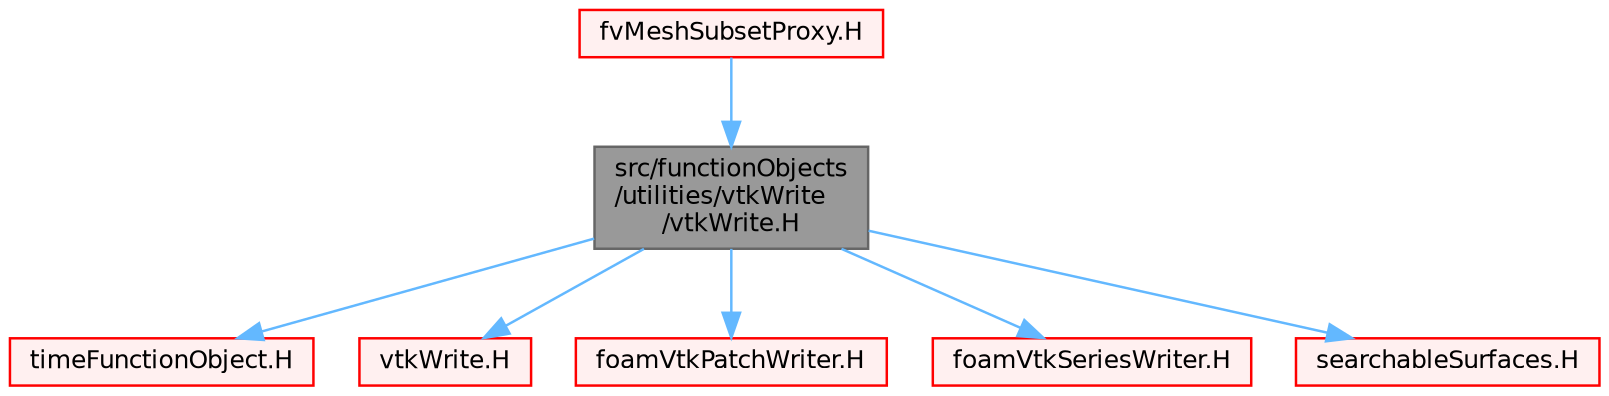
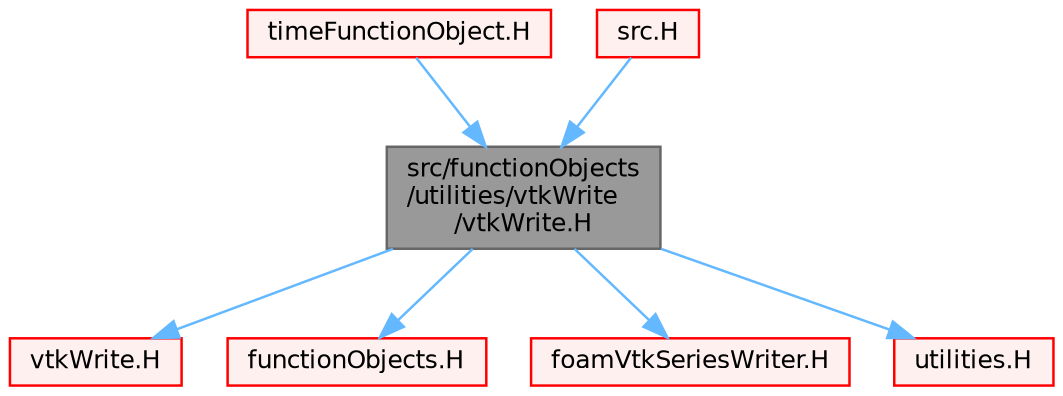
(731, 34) -> (648, 34)
(428, 285) -> (443, 92)
(731, 362) -> (357, 362)
(1448, 362) -> (974, 362)
